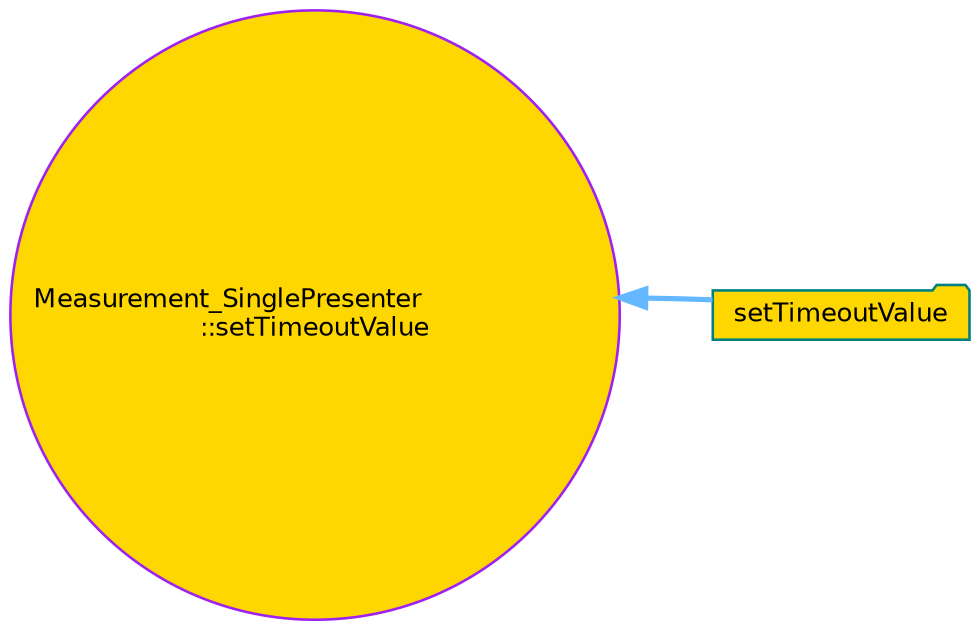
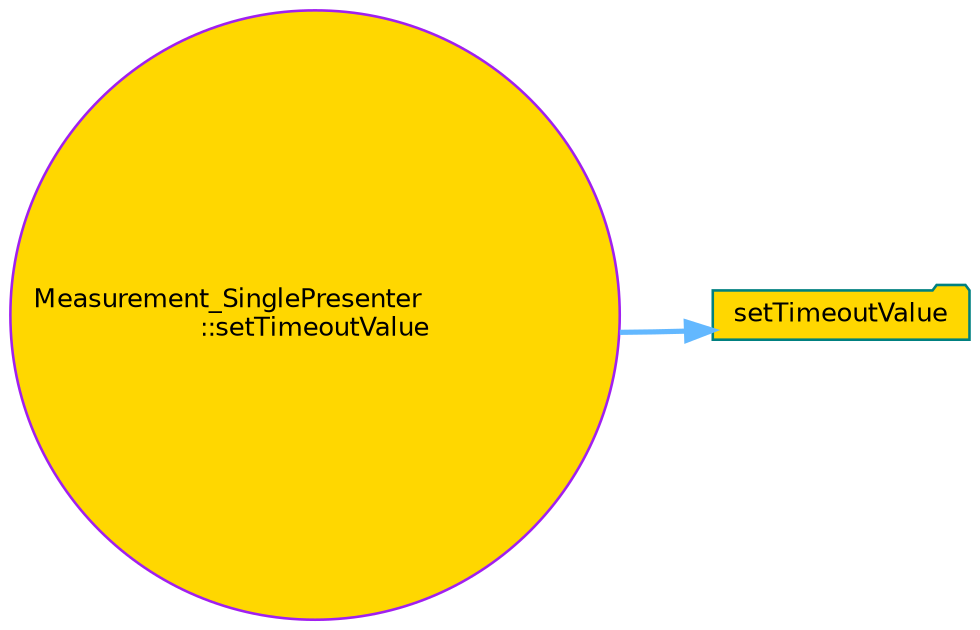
(679, 299) -> (653, 332)
